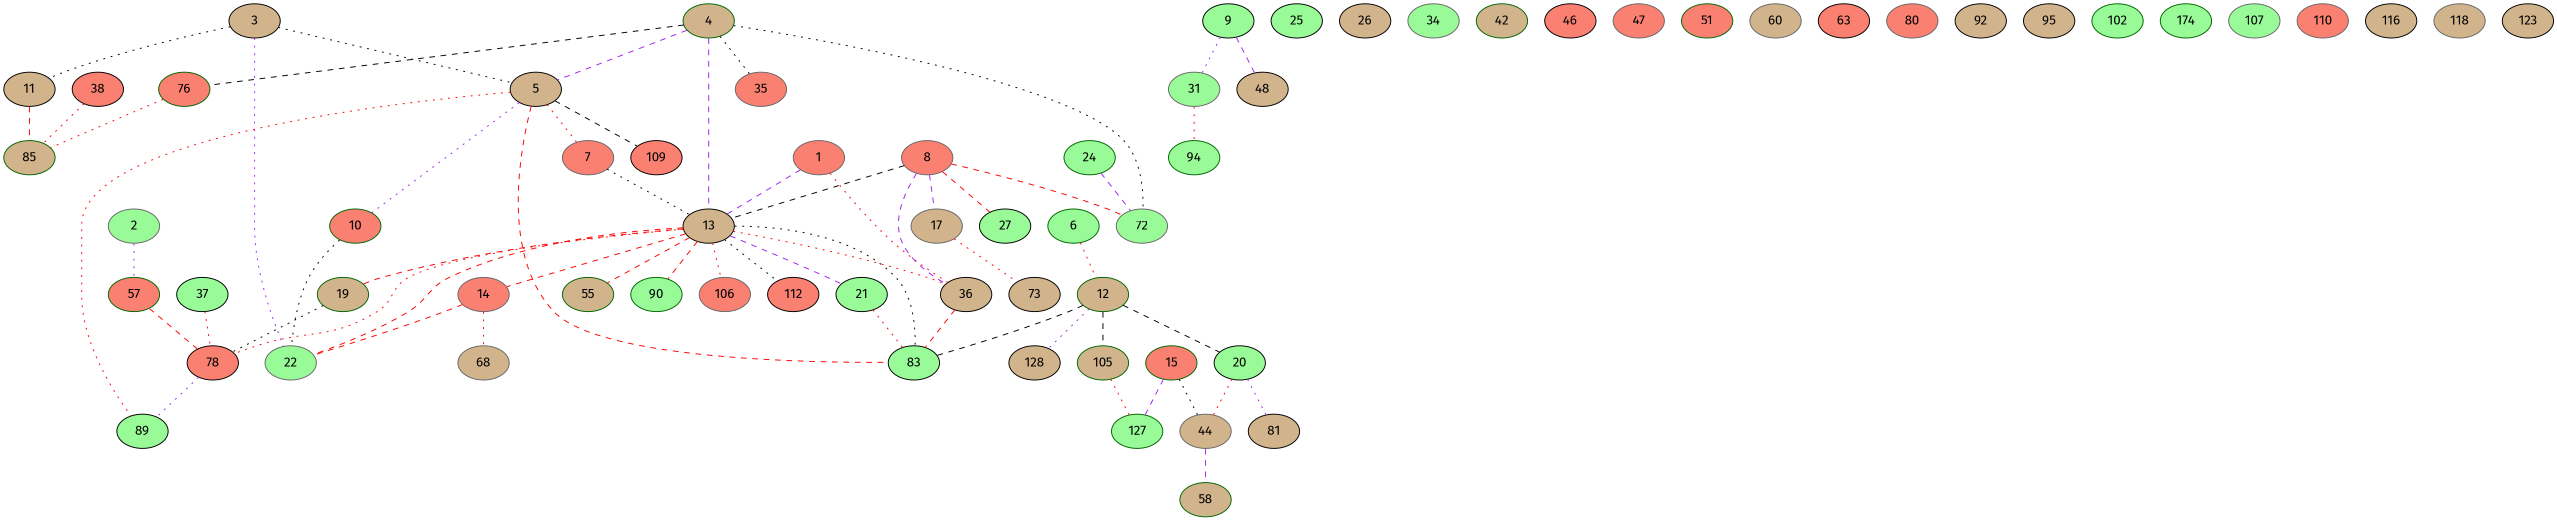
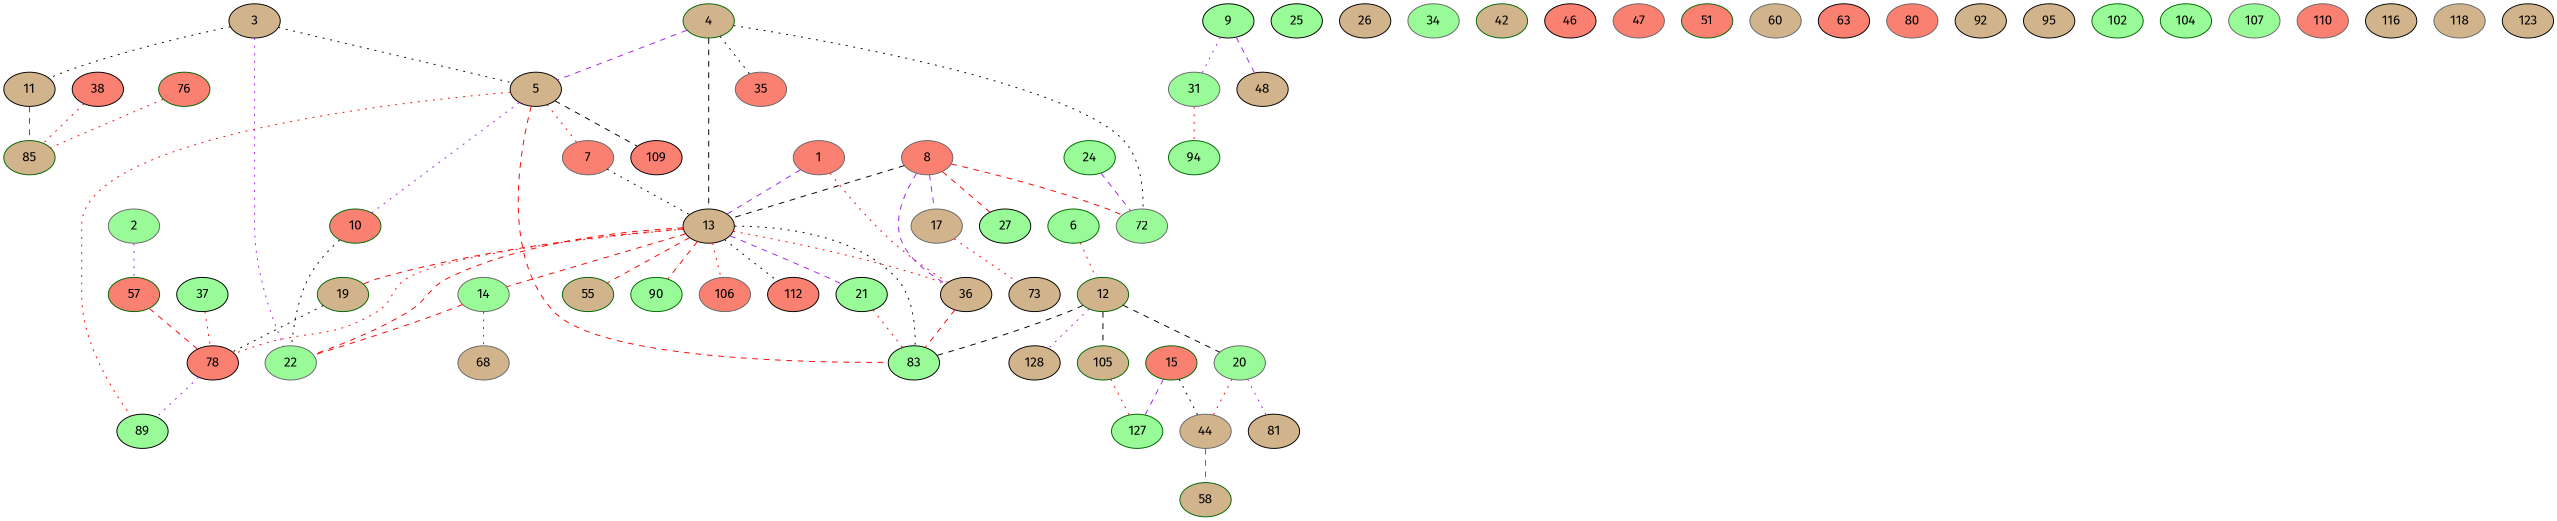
(2186, 21) -> (2186, 21)
(447, 55) -> none
(709, 123) -> (709, 123)
(484, 294) -> (484, 294)
(1240, 363) -> (1240, 363)
